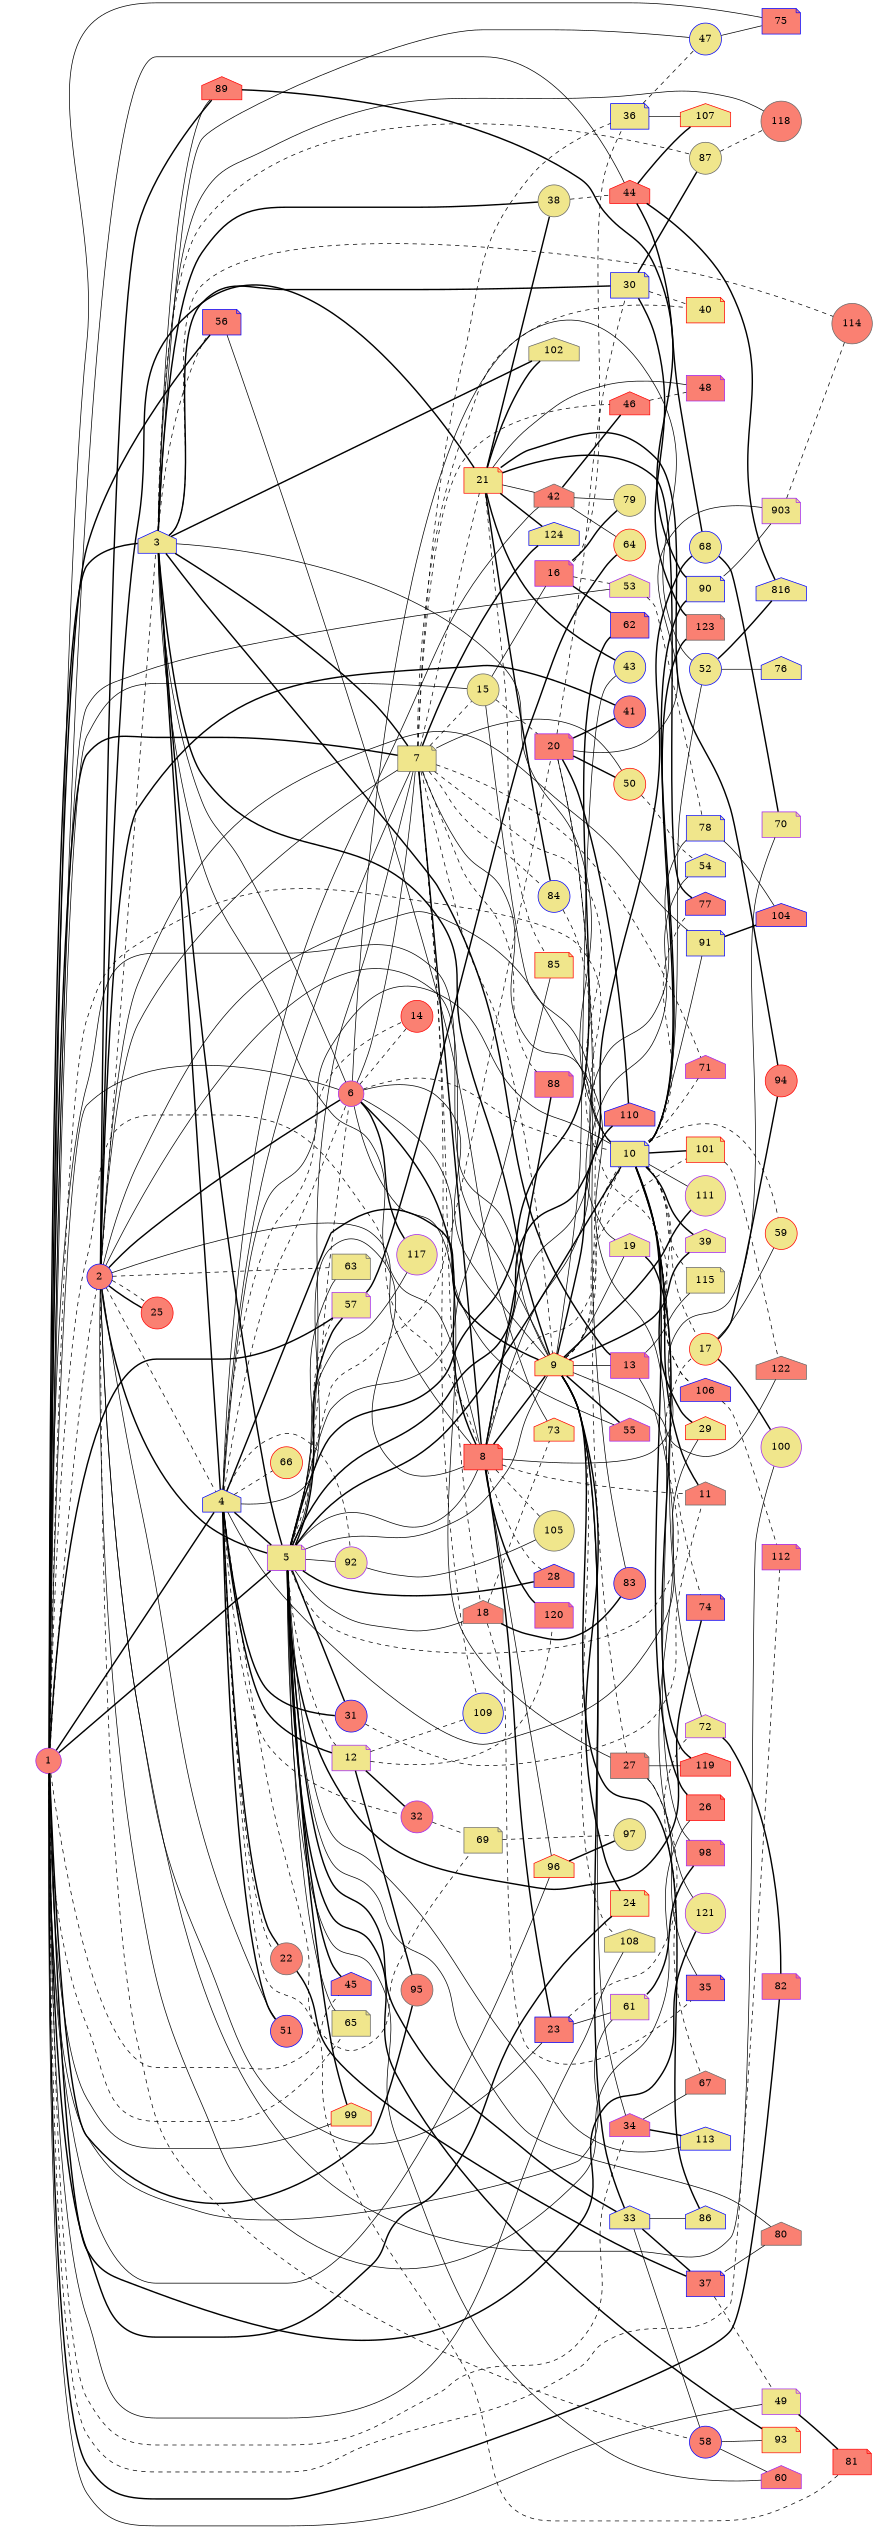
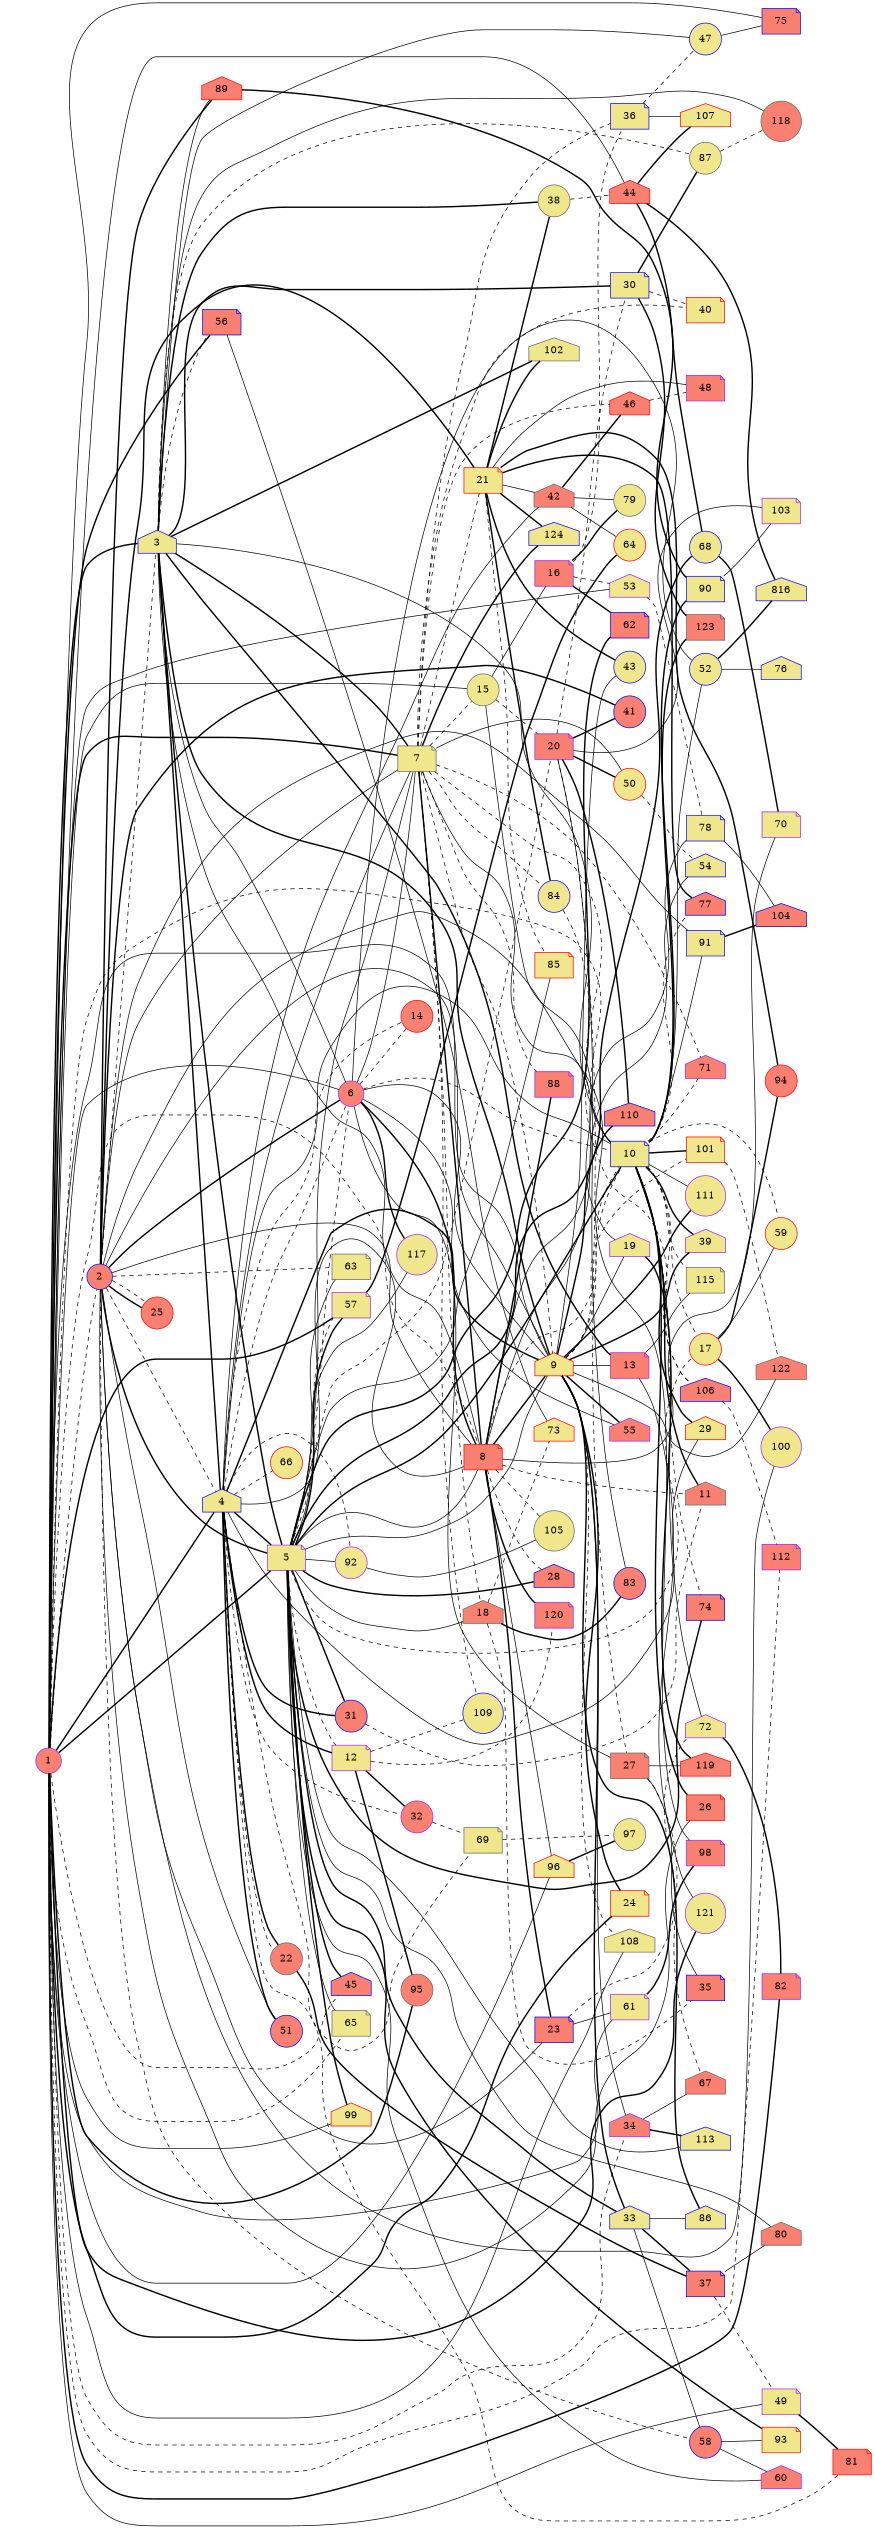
(852, 324) -> none
(781, 511) -> (781, 511)
